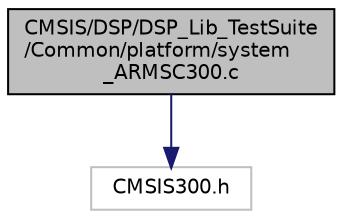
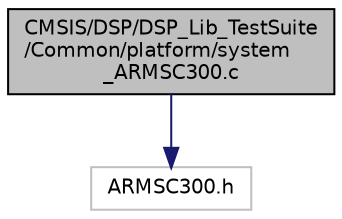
(171, 188) -> (171, 188)
